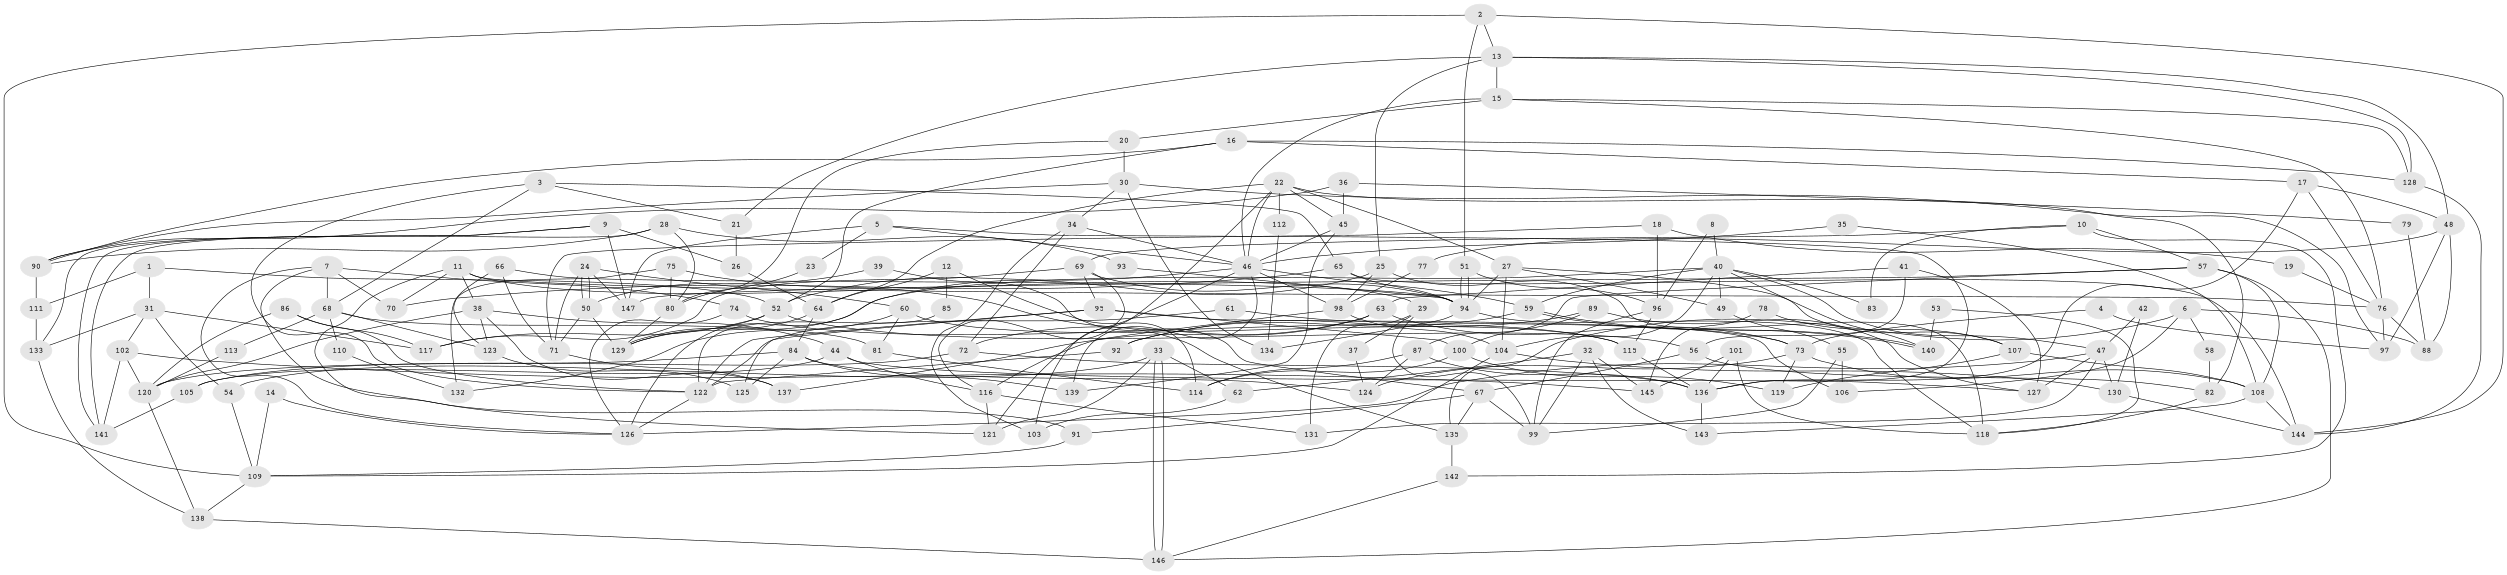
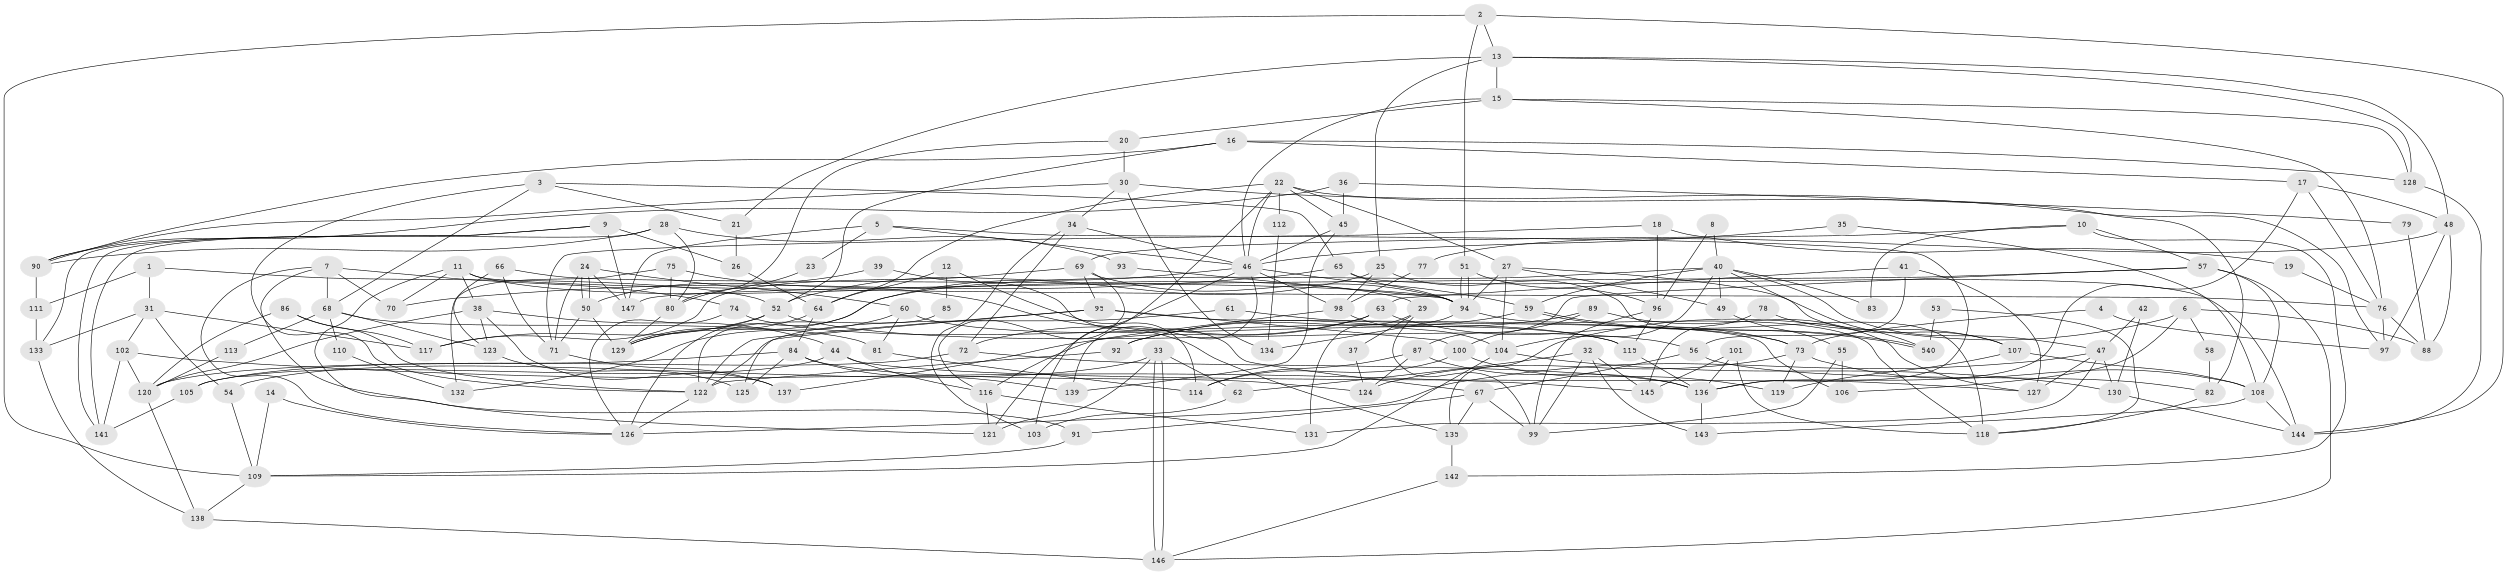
(1929, 351) -> (1929, 351)
